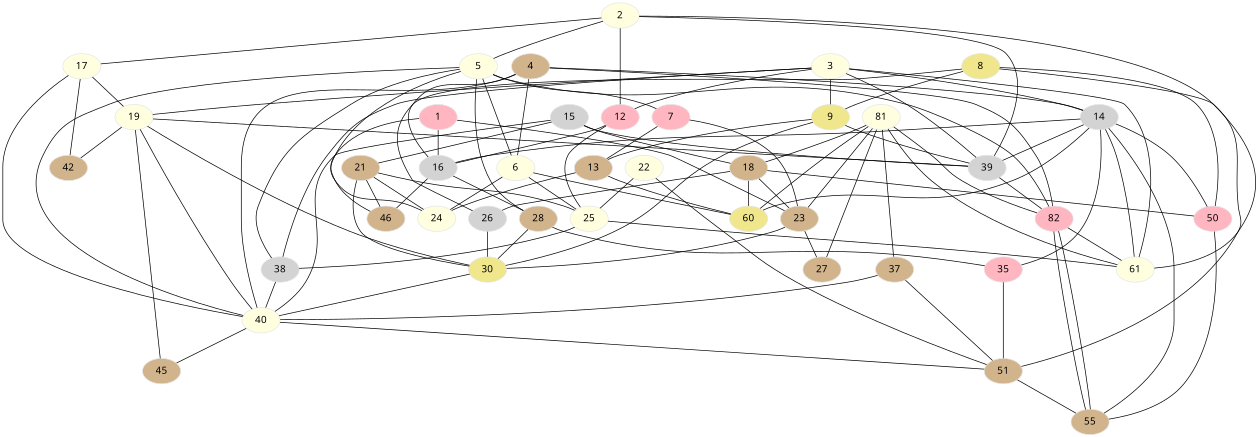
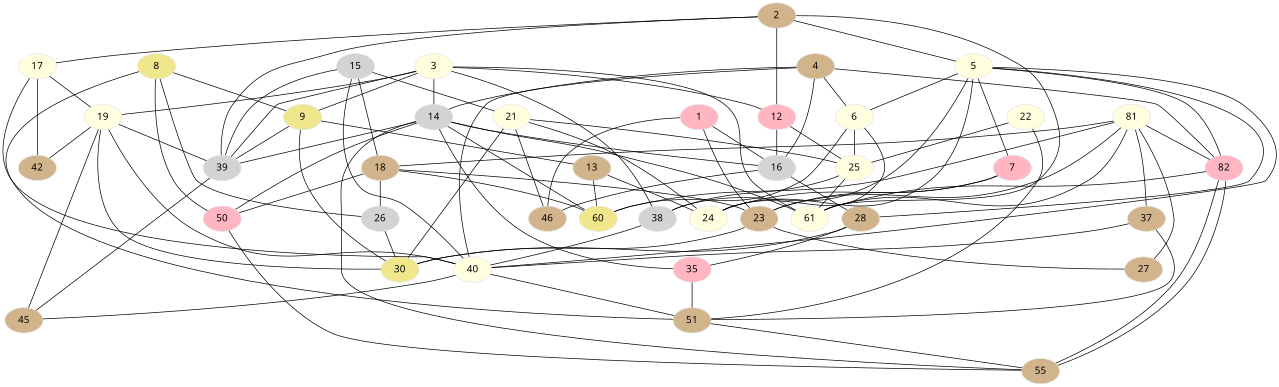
(620, 16) -> (777, 16)
(645, 135) -> (790, 195)
(361, 168) -> (511, 117)
(1021, 193) -> (123, 244)
(374, 295) -> none
